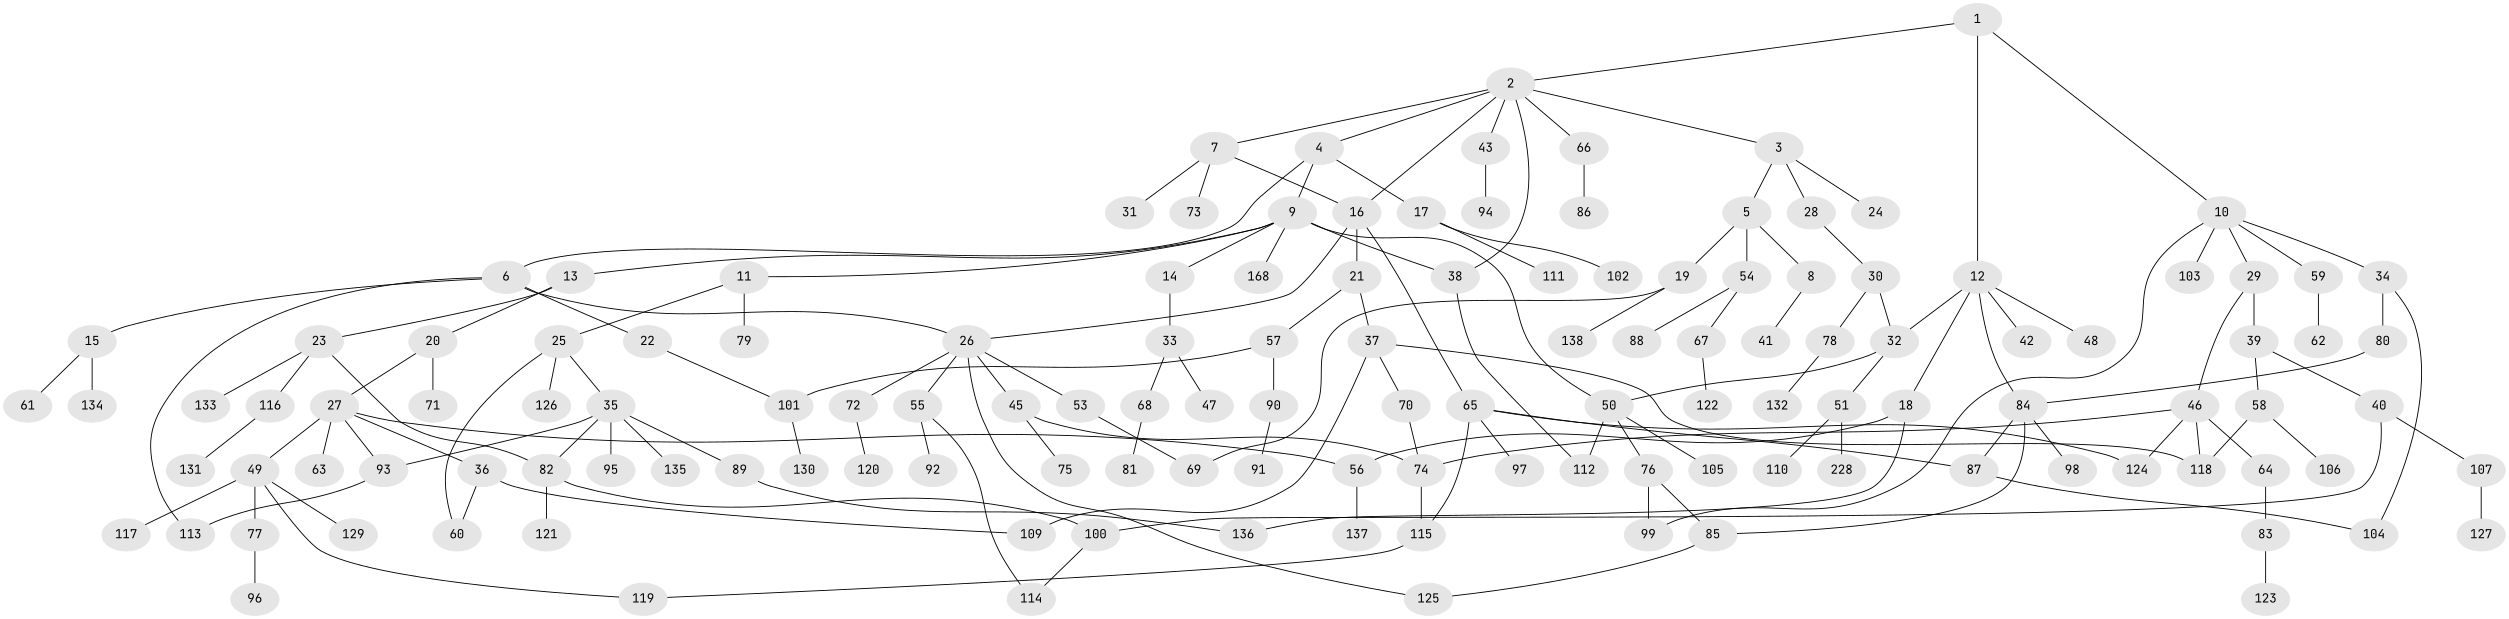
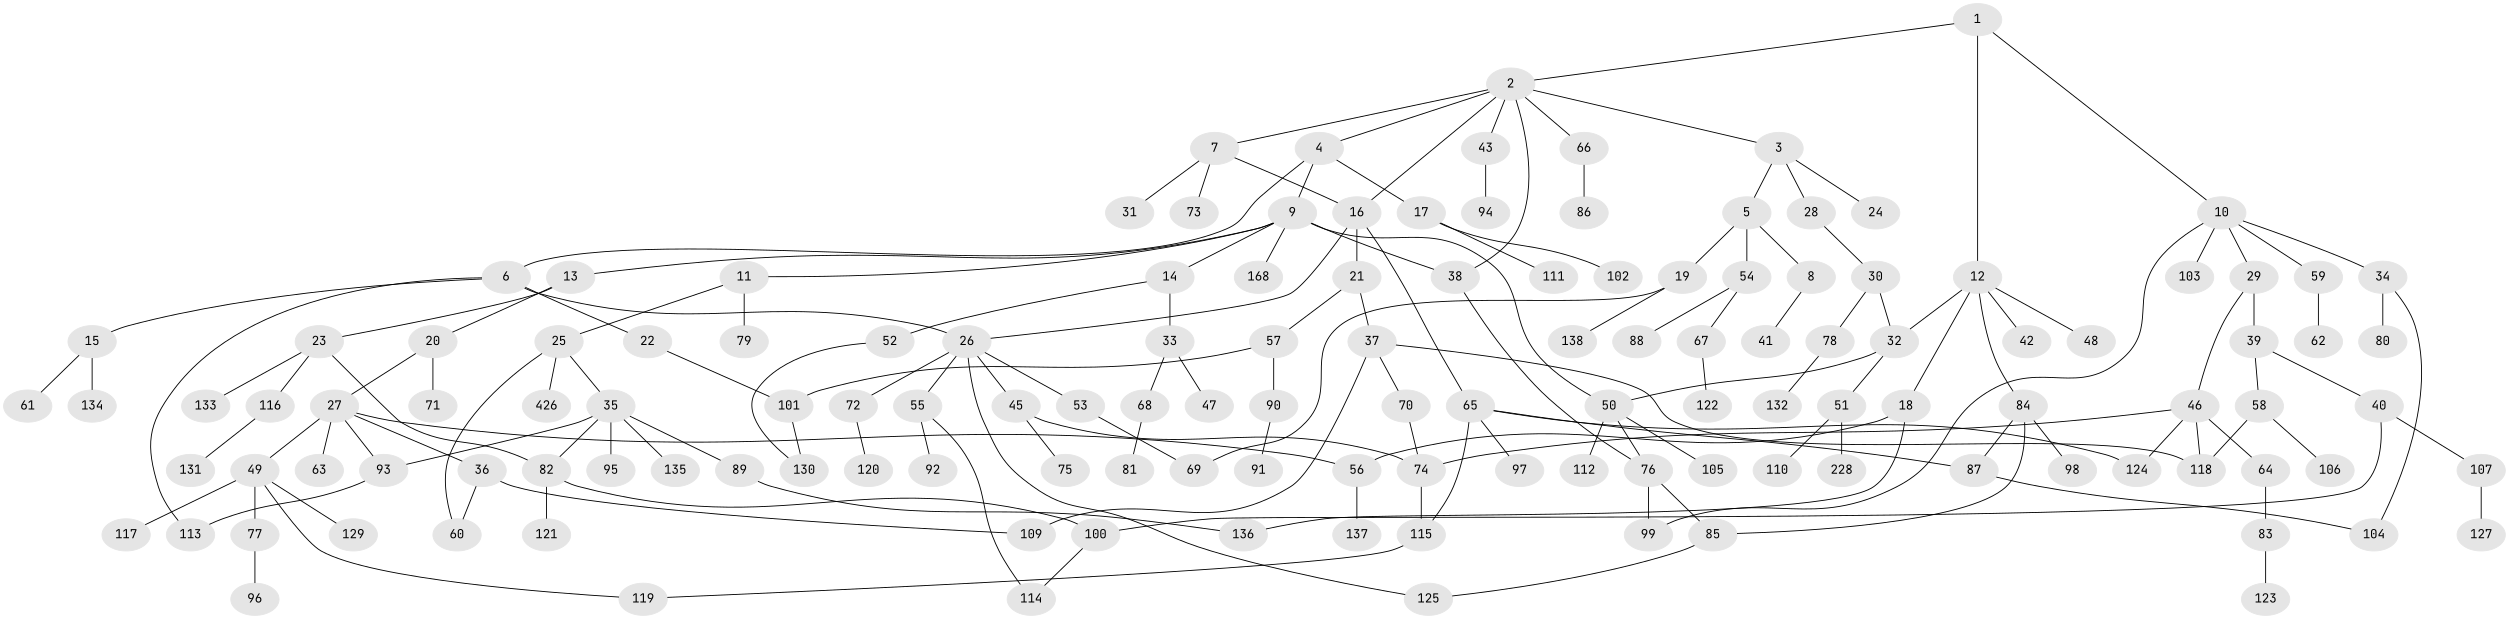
none -> (890, 342)
(2207, 383) -> none
(1499, 384) -> (1537, 387)
(547, 406) -> (547, 406)
